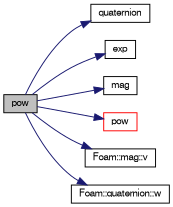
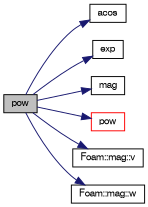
(120, 13) -> (108, 13)
(120, 194) -> (108, 194)
